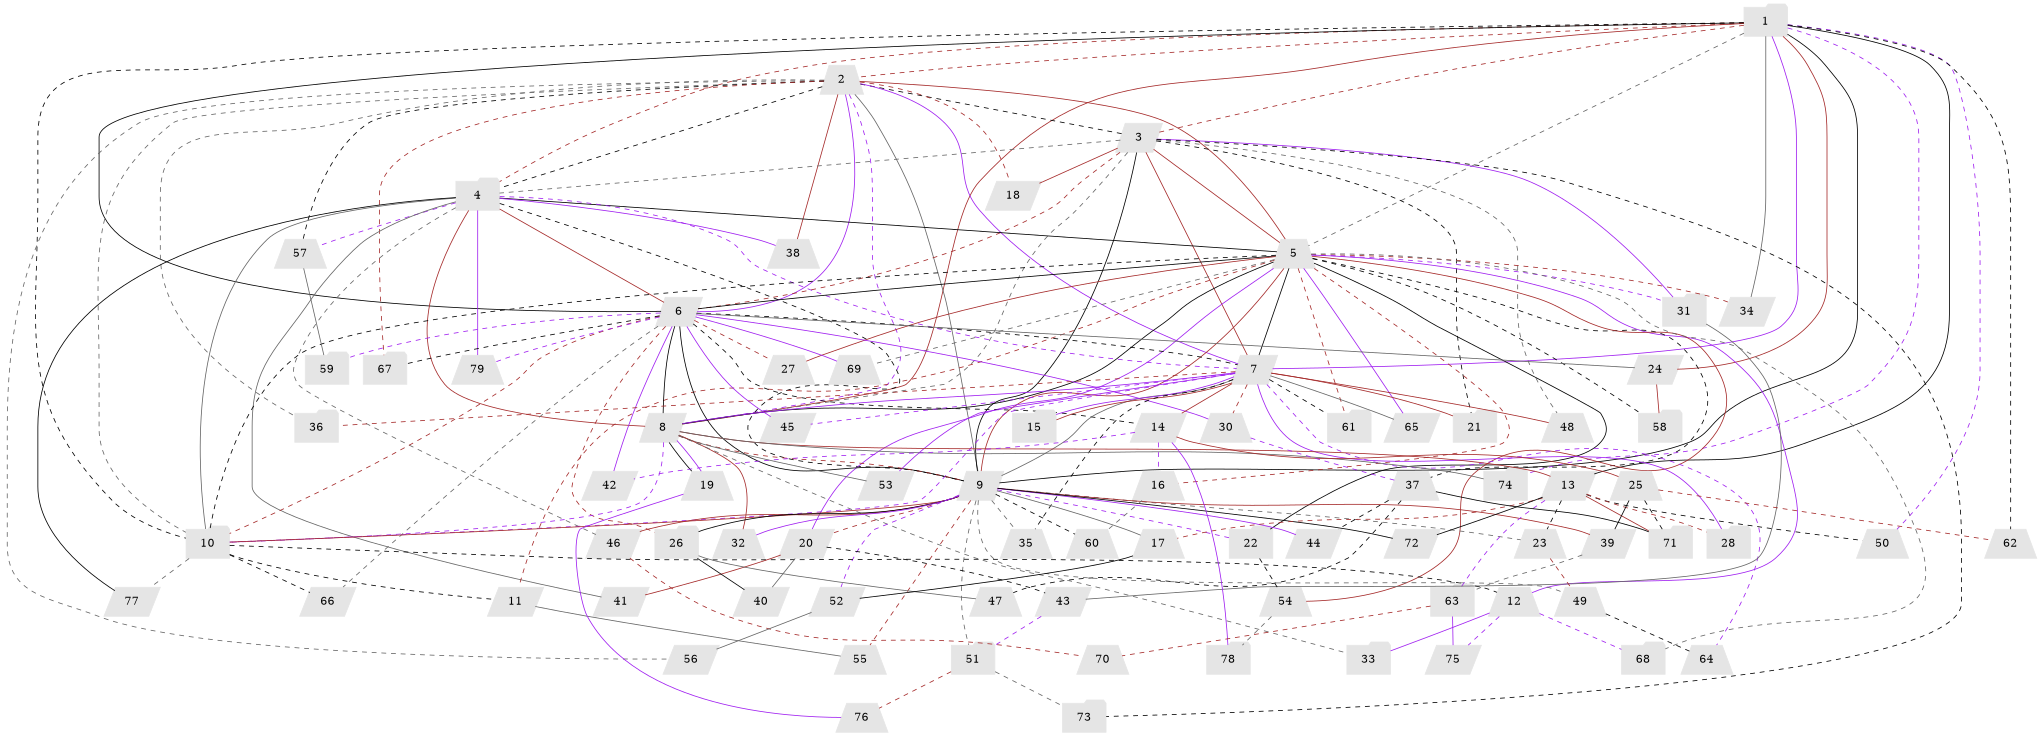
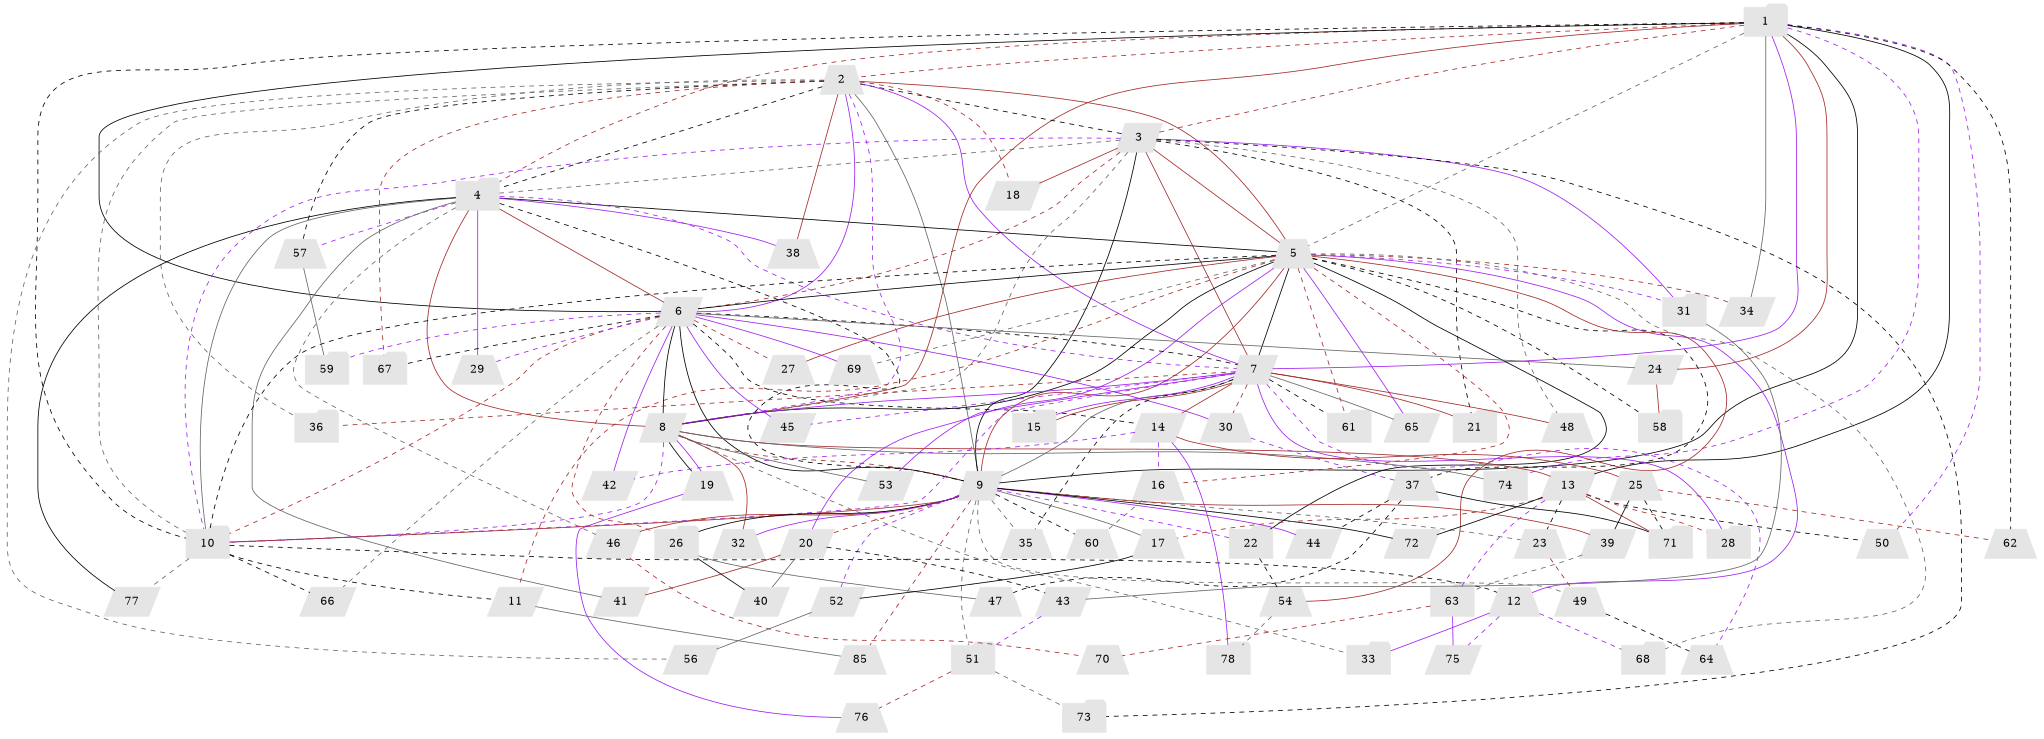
none -> (552, 166)
(478, 370) -> (478, 370)
(860, 660) -> (860, 660)
